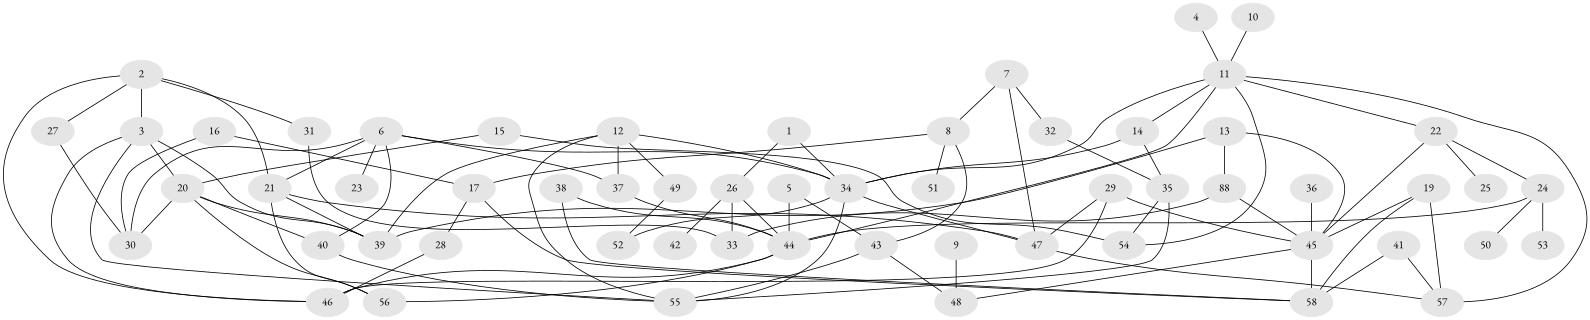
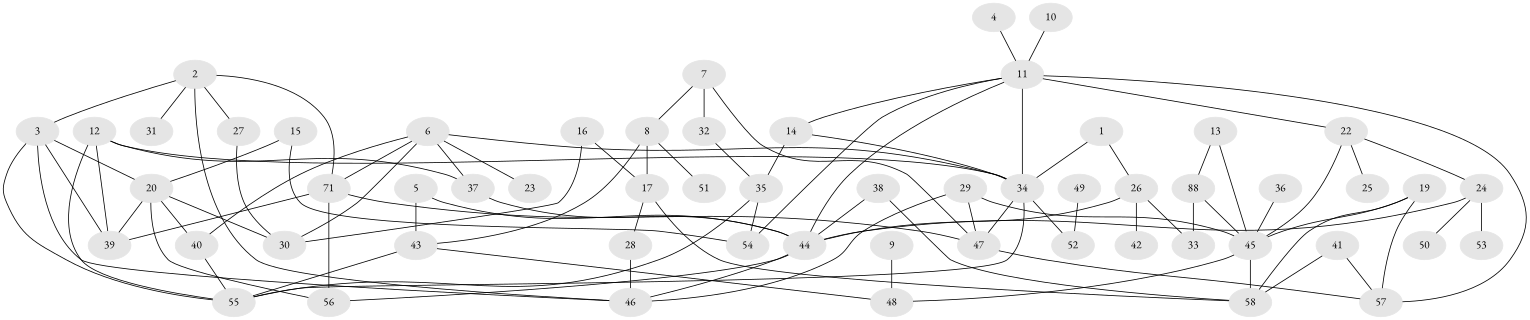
(651, 164) -> none
(270, 188) -> (329, 188)
(640, 209) -> none
(490, 229) -> none
